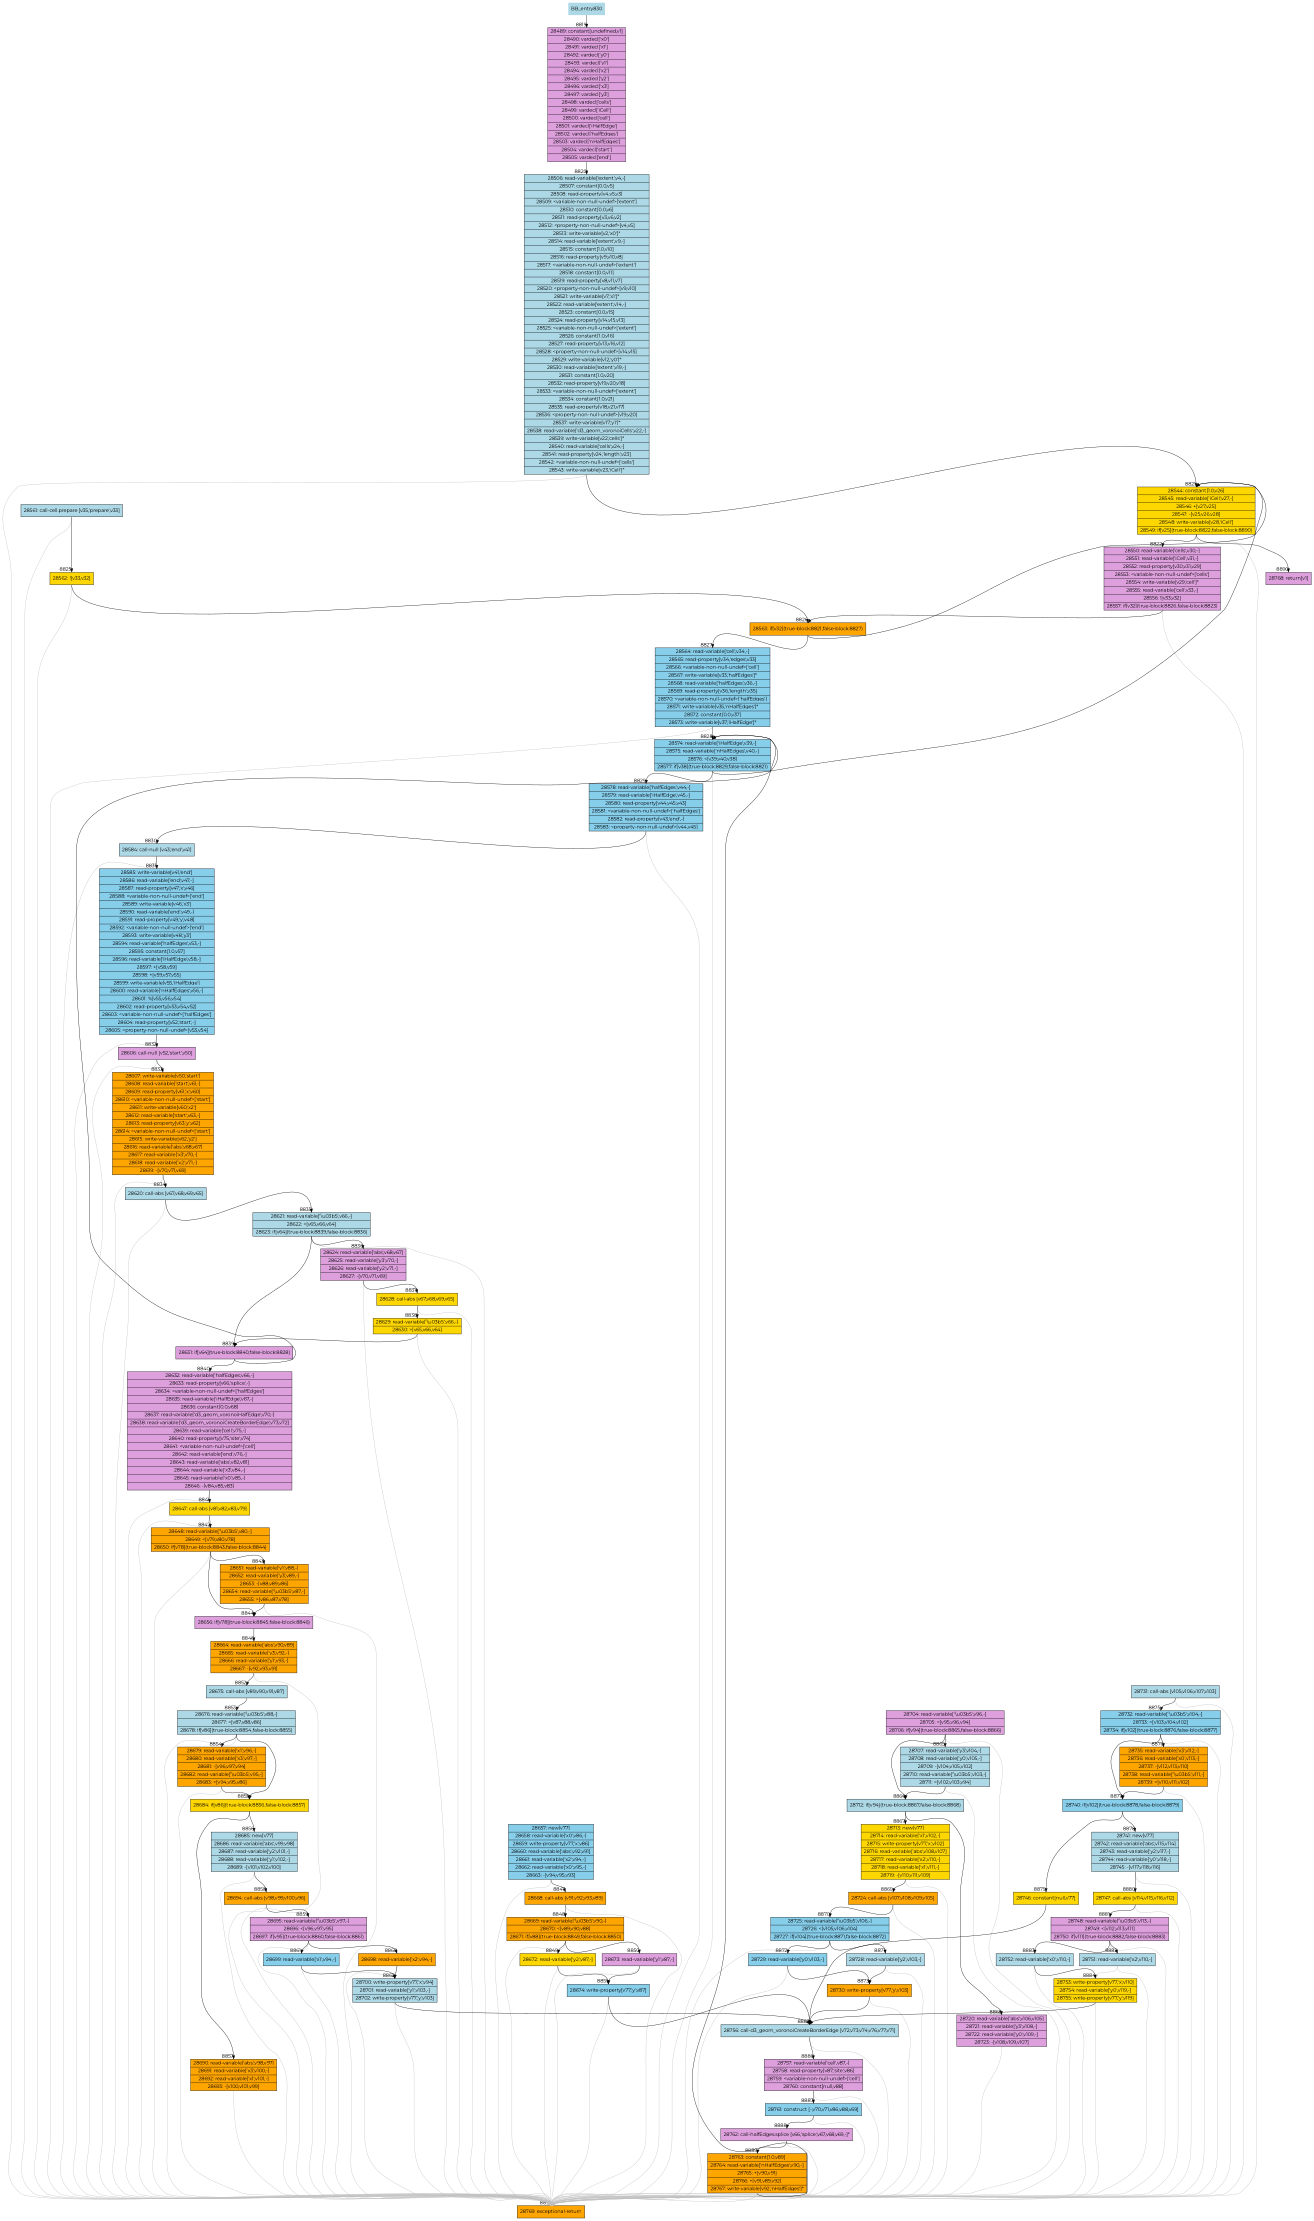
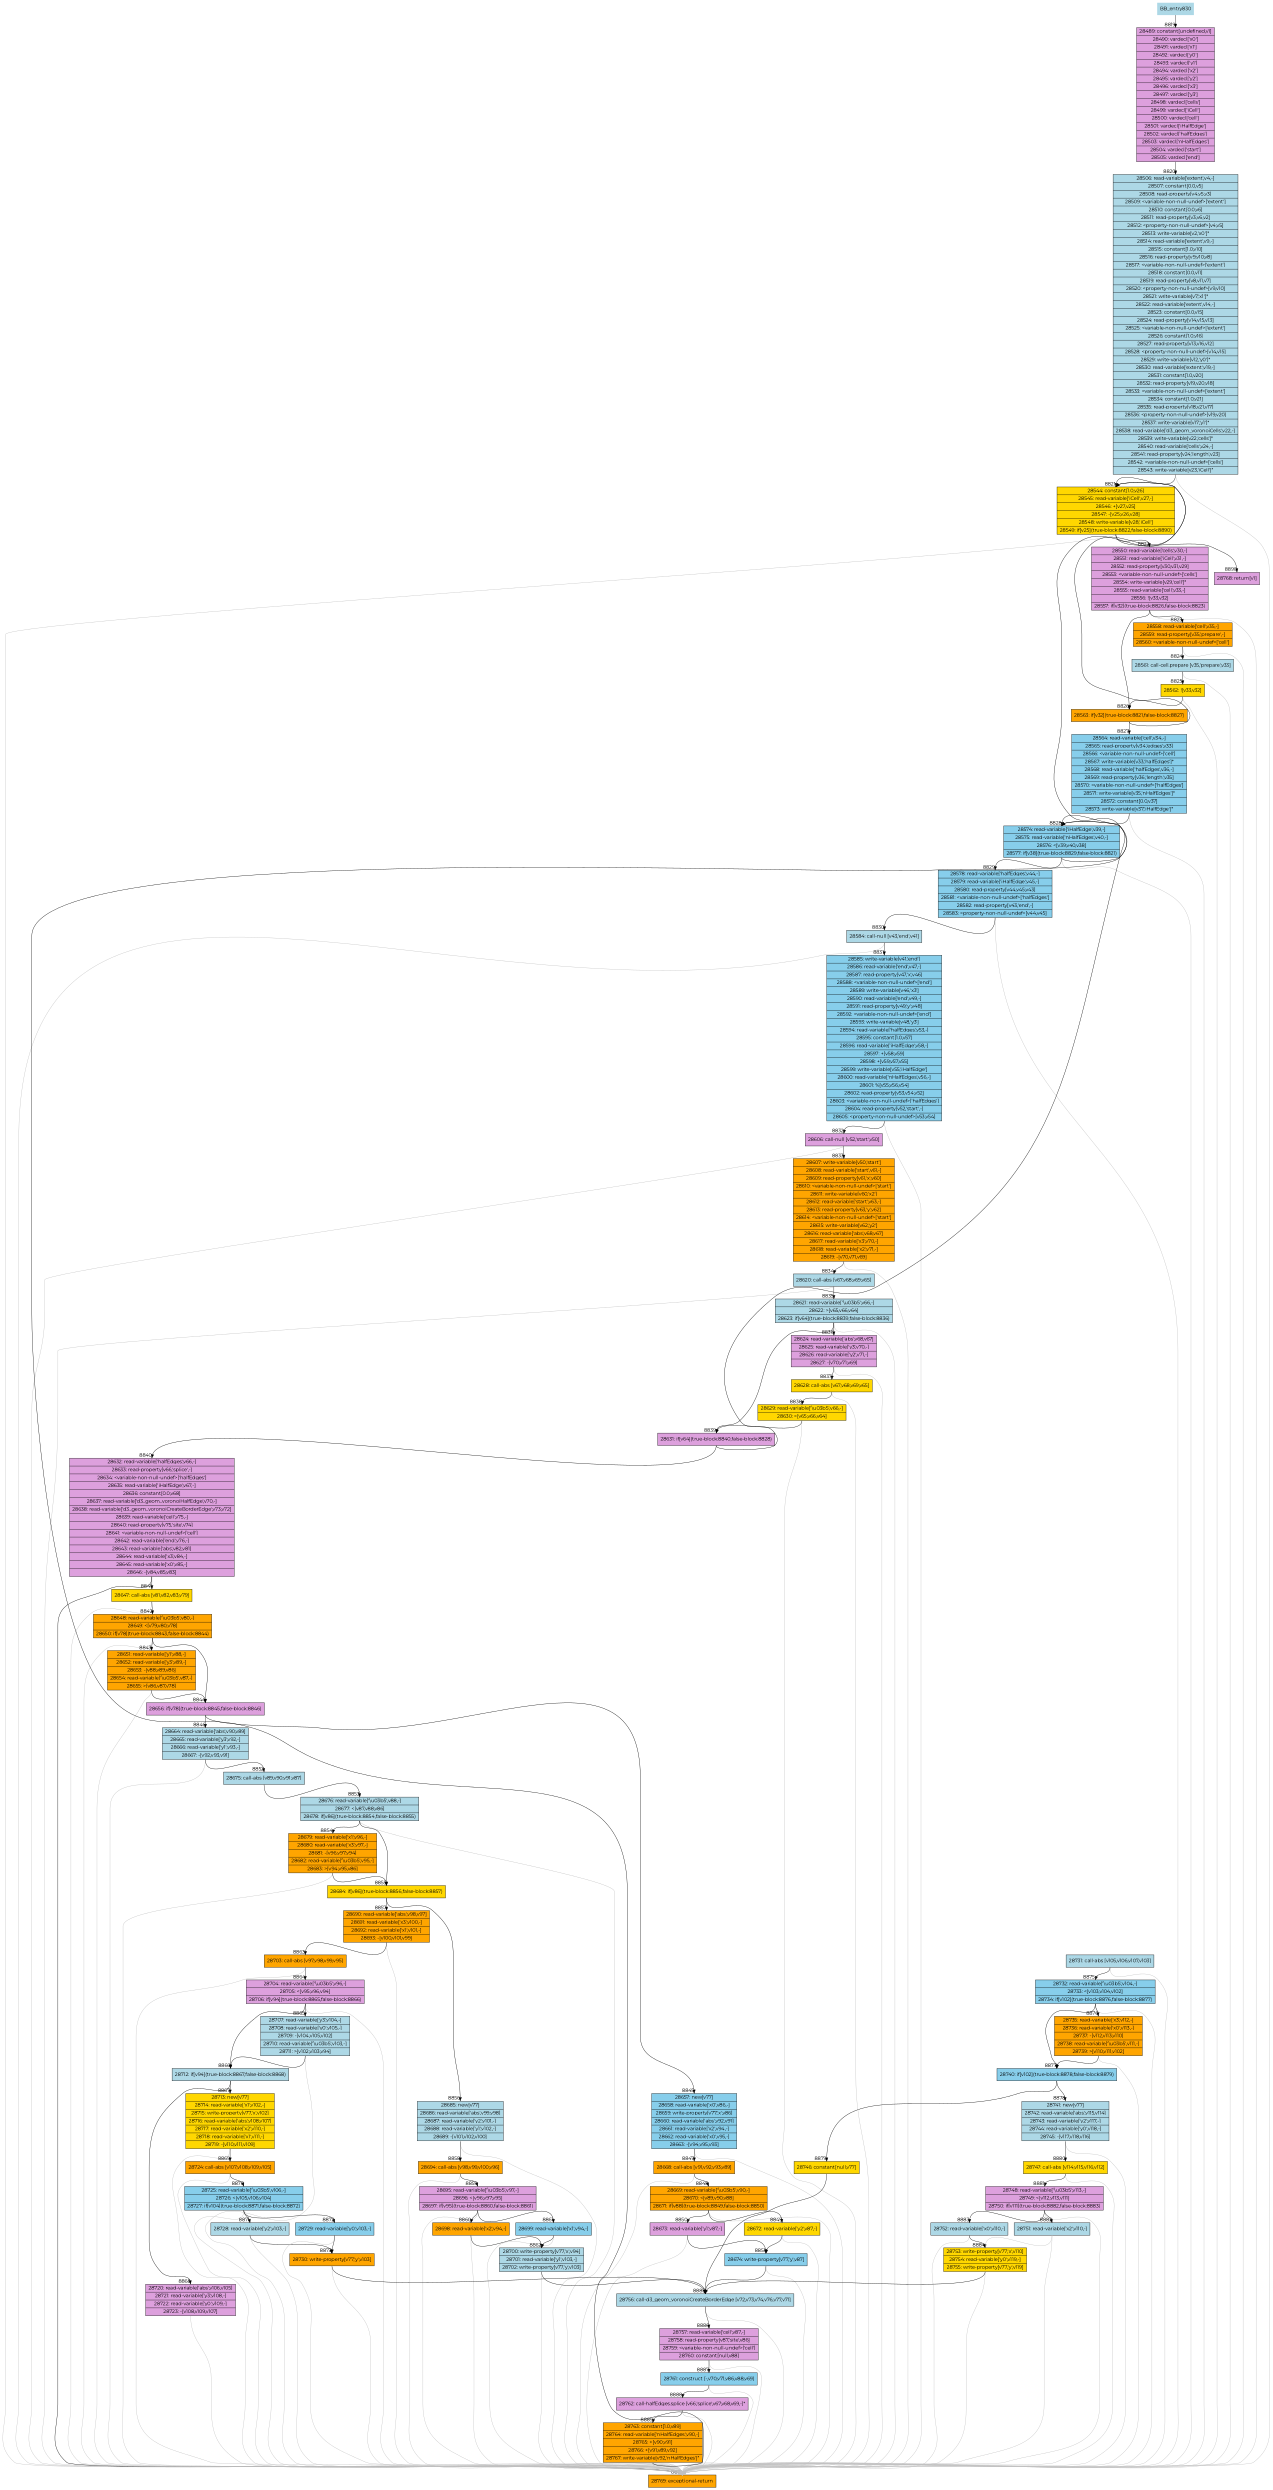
none -> (1183, 635)
(254, 1657) -> (205, 1744)
none -> (612, 1713)
none -> (305, 1961)
(129, 2021) -> (58, 2293)
